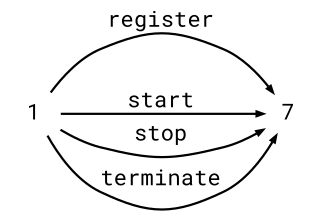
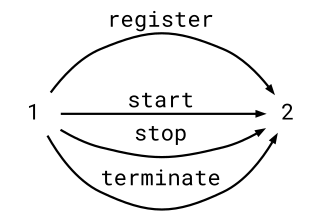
(289, 114) -> (289, 114)
